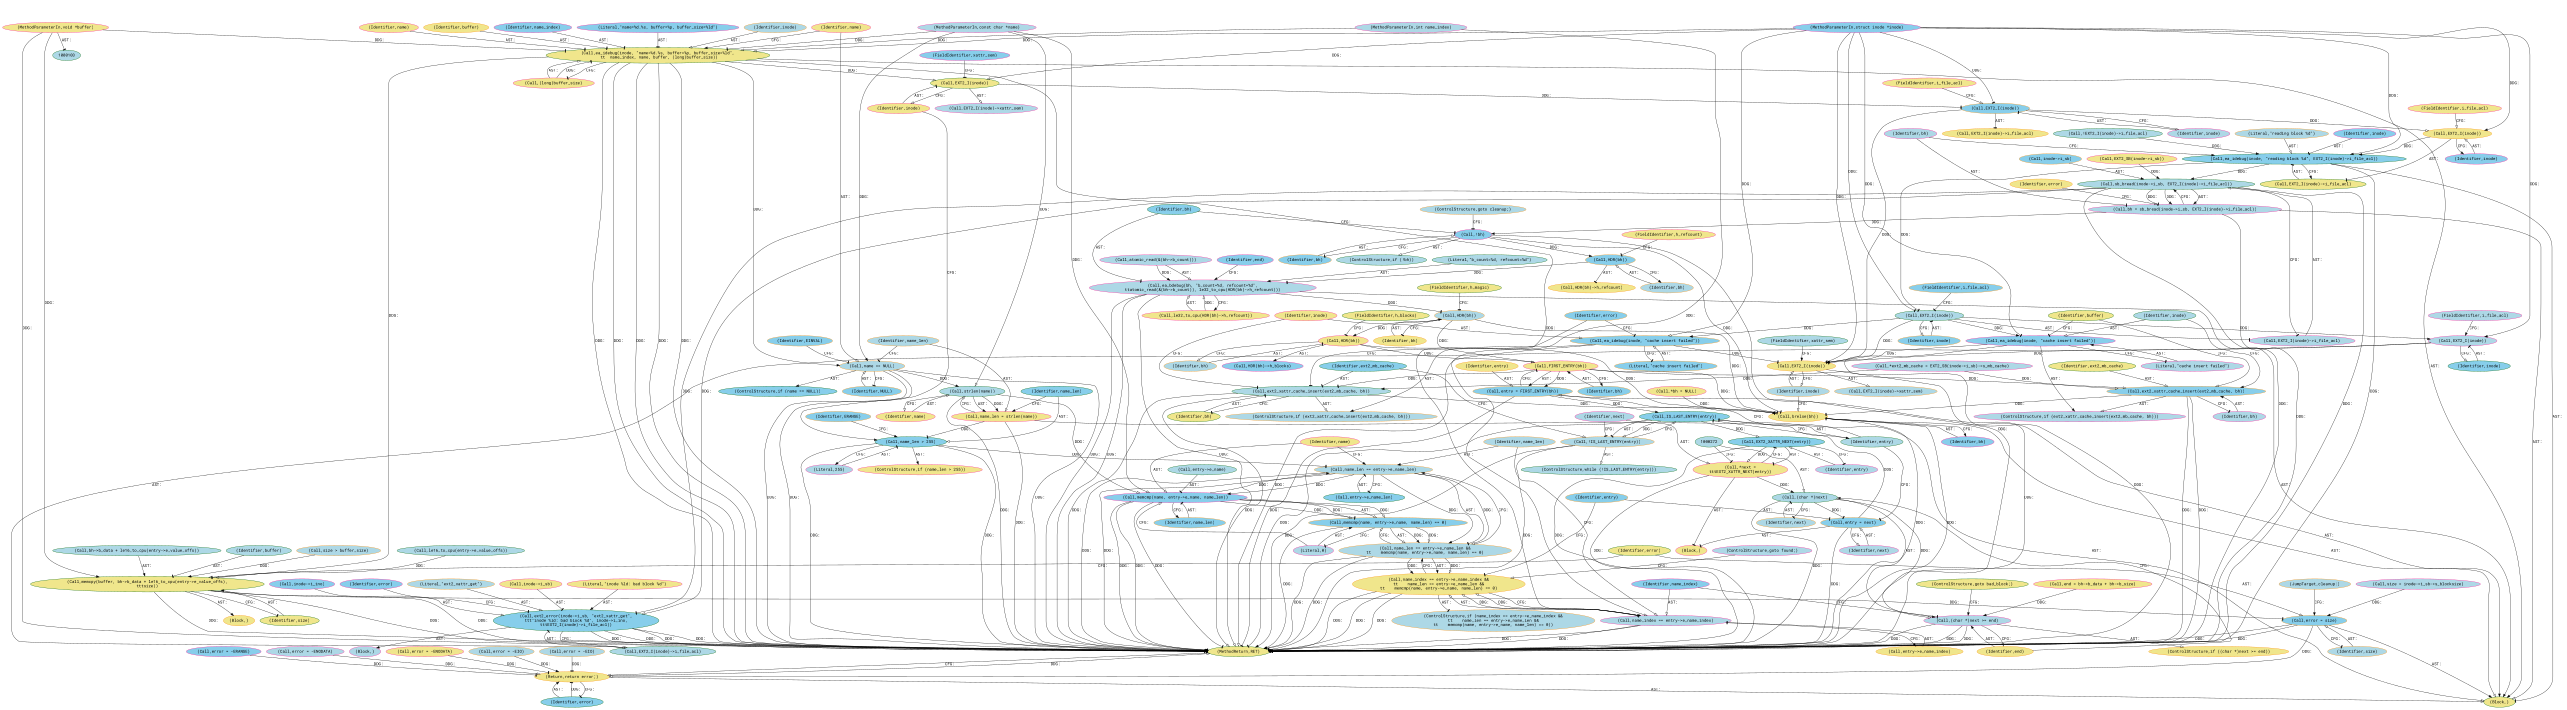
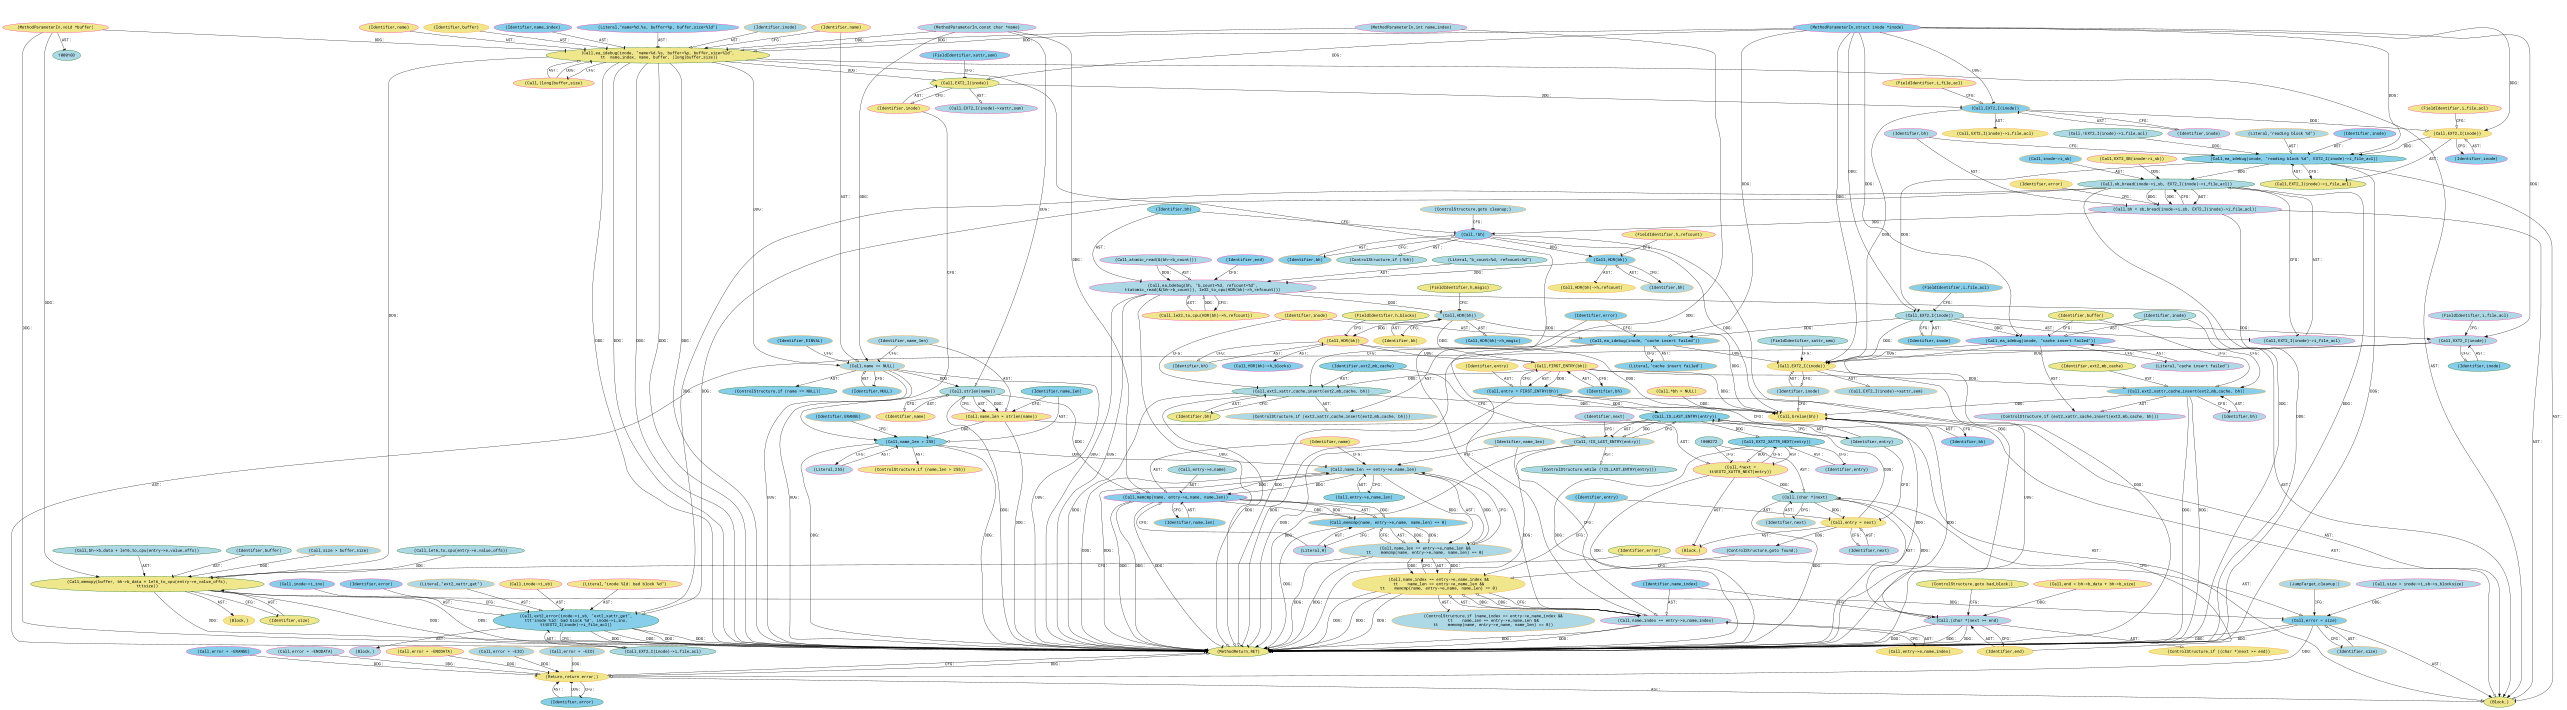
none -> (1493, 341)
(1942, 366) -> none
(1853, 523) -> (1853, 523)
(1605, 649) -> (1808, 535)
